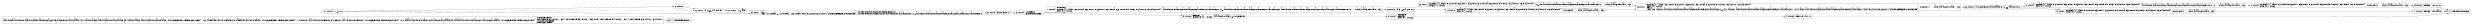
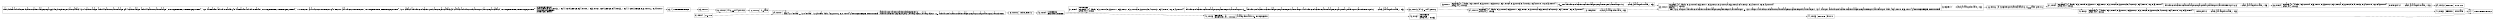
(508, 9) -> (694, 10)
